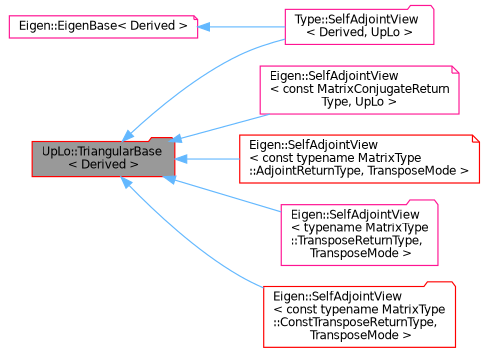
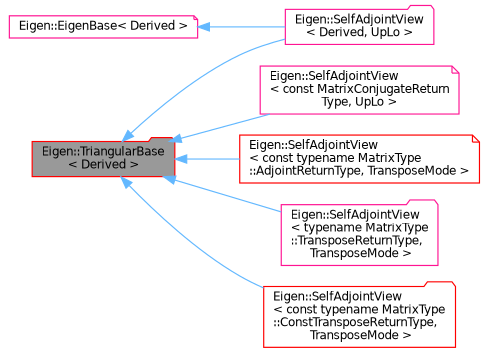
(360, 27) -> (360, 27)
(103, 159) -> (103, 159)
